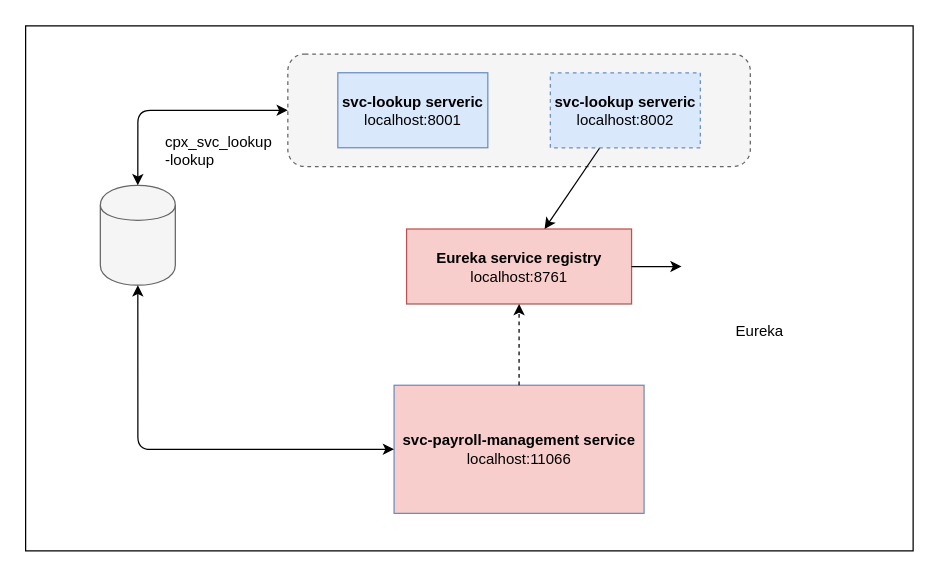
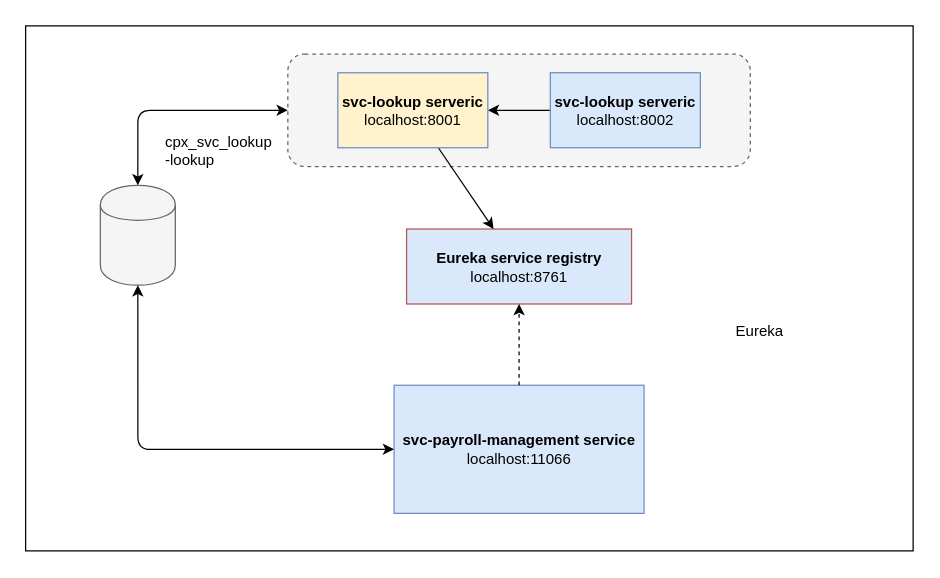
(413, 110) -> (413, 110)
(625, 110) -> (625, 110)
none -> (464, 185)
(574, 185) -> (523, 110)
(519, 266) -> (519, 266)
(653, 266) -> none
(519, 449) -> (519, 449)
